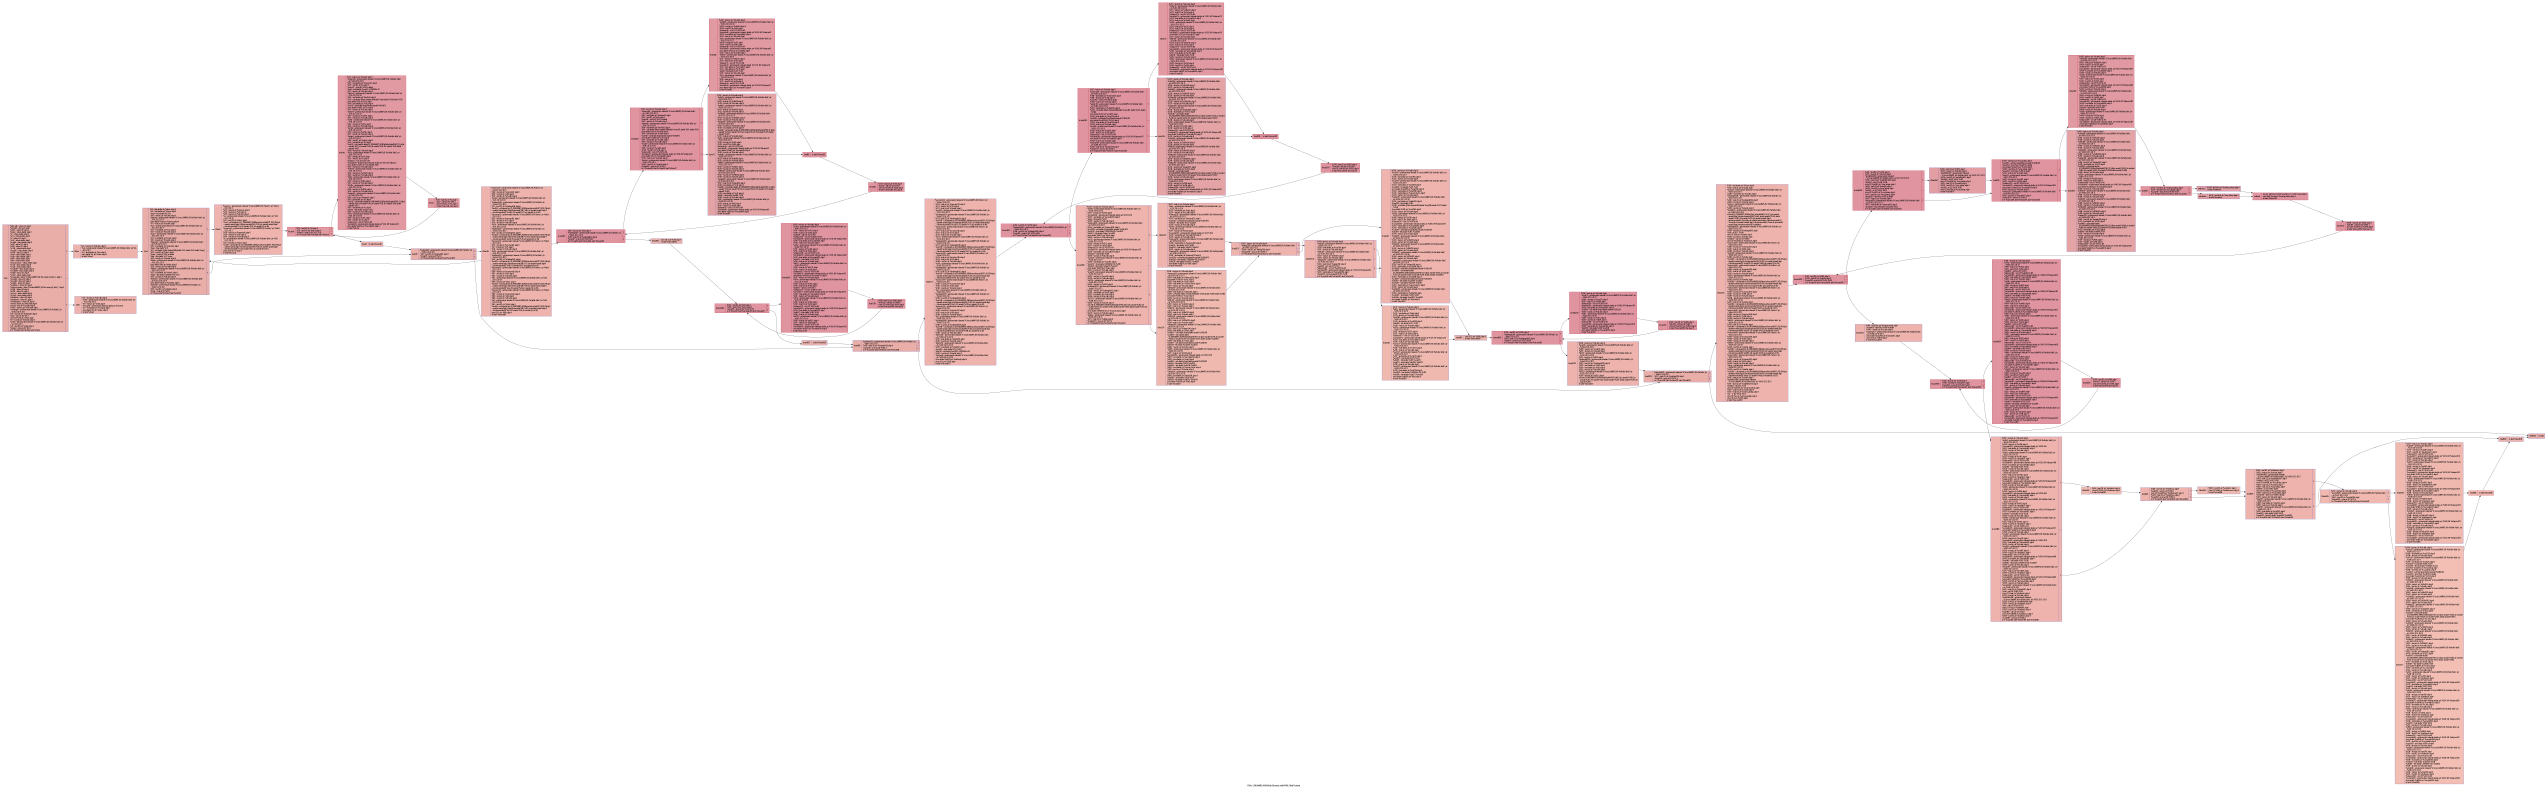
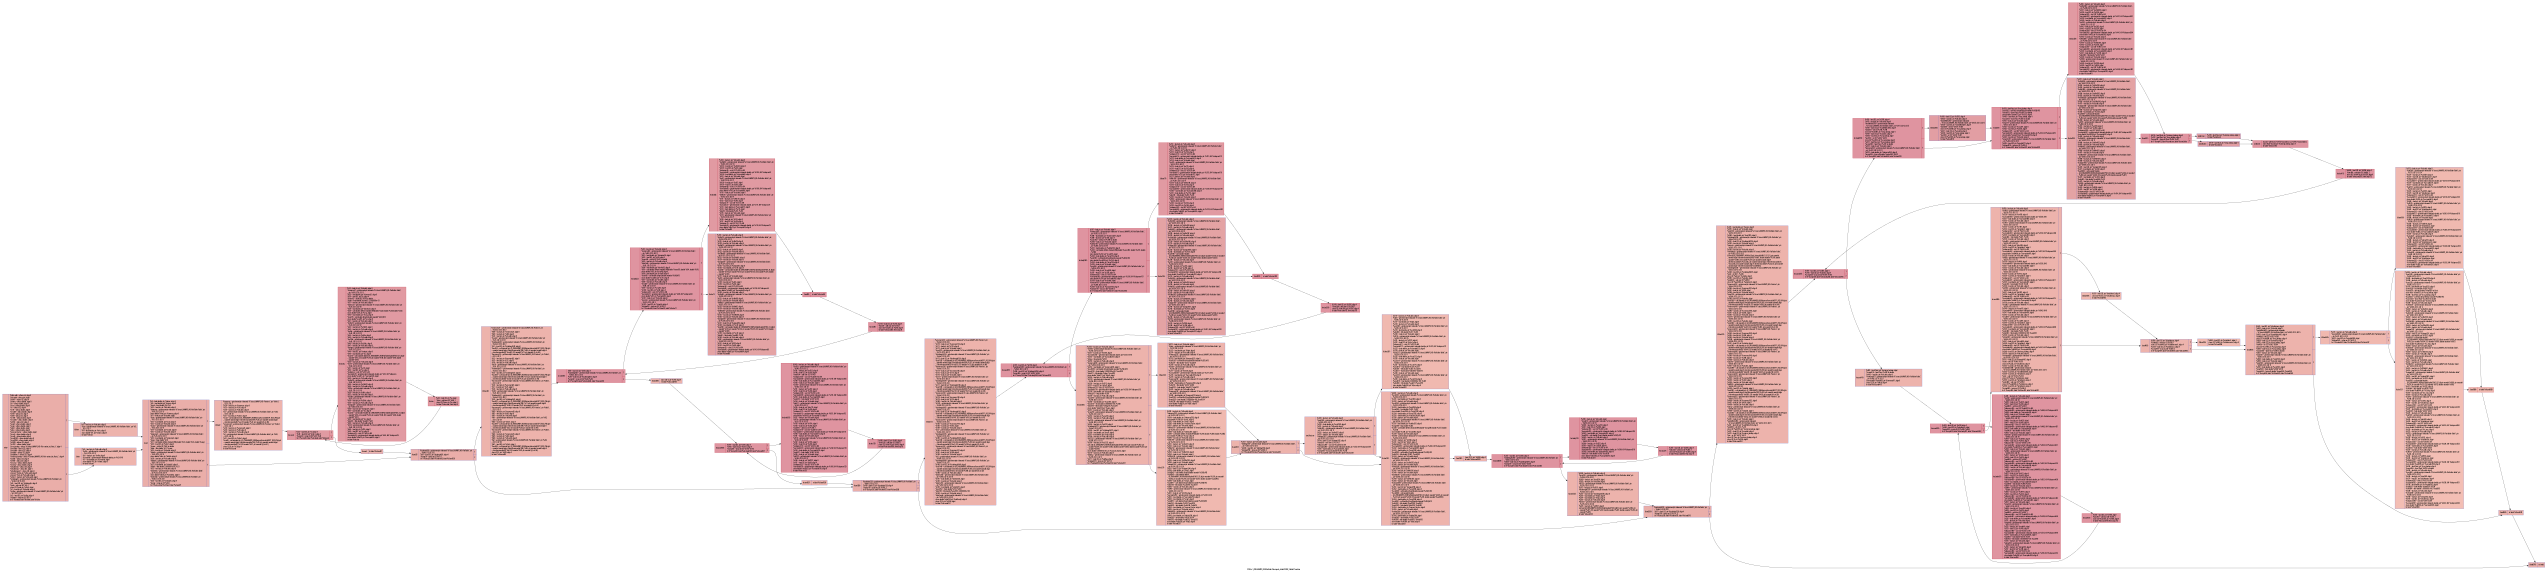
(346, 264) -> (139, 450)
